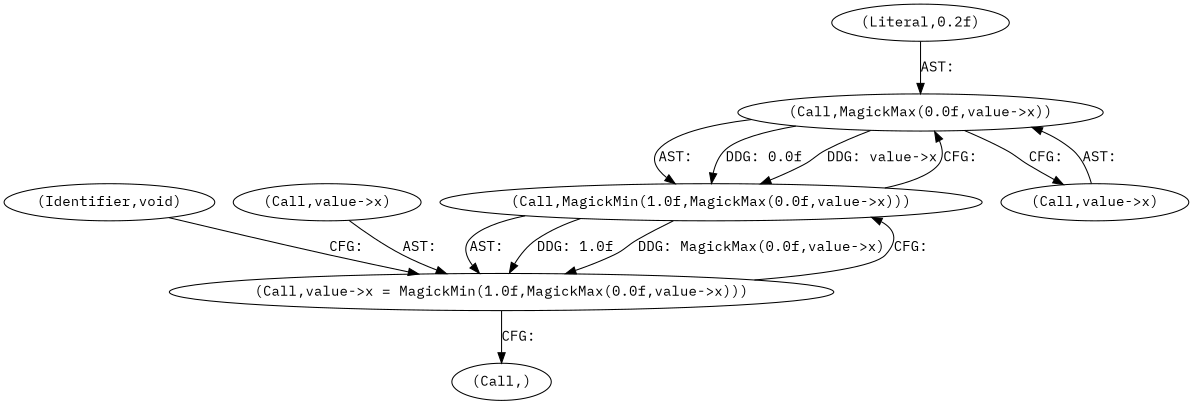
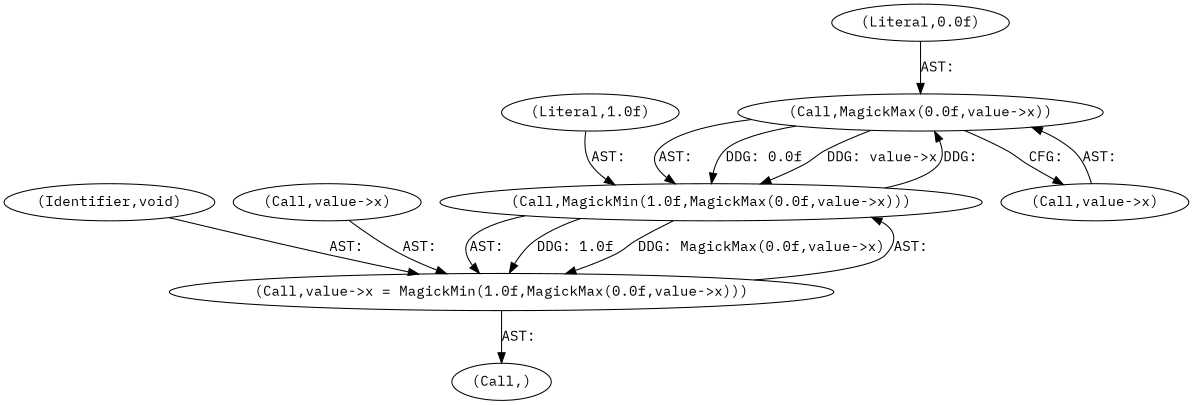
(921, 23) -> (921, 23)
none -> (590, 112)
(965, 157) -> (965, 157)
(351, 247) -> (351, 247)
(915, 247) -> (915, 247)
(523, 337) -> (523, 337)
